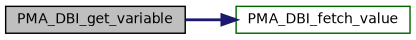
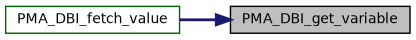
(204, 20) -> (198, 20)
